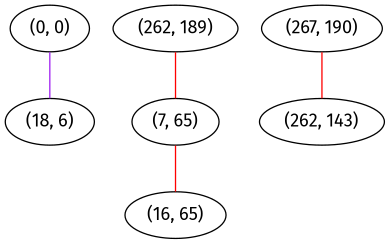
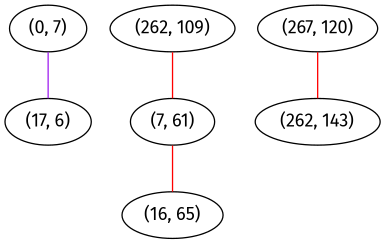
(50, 29) -> (48, 29)
(176, 29) -> (173, 29)
(322, 29) -> (318, 29)
(50, 122) -> (48, 122)
(176, 122) -> (173, 122)
